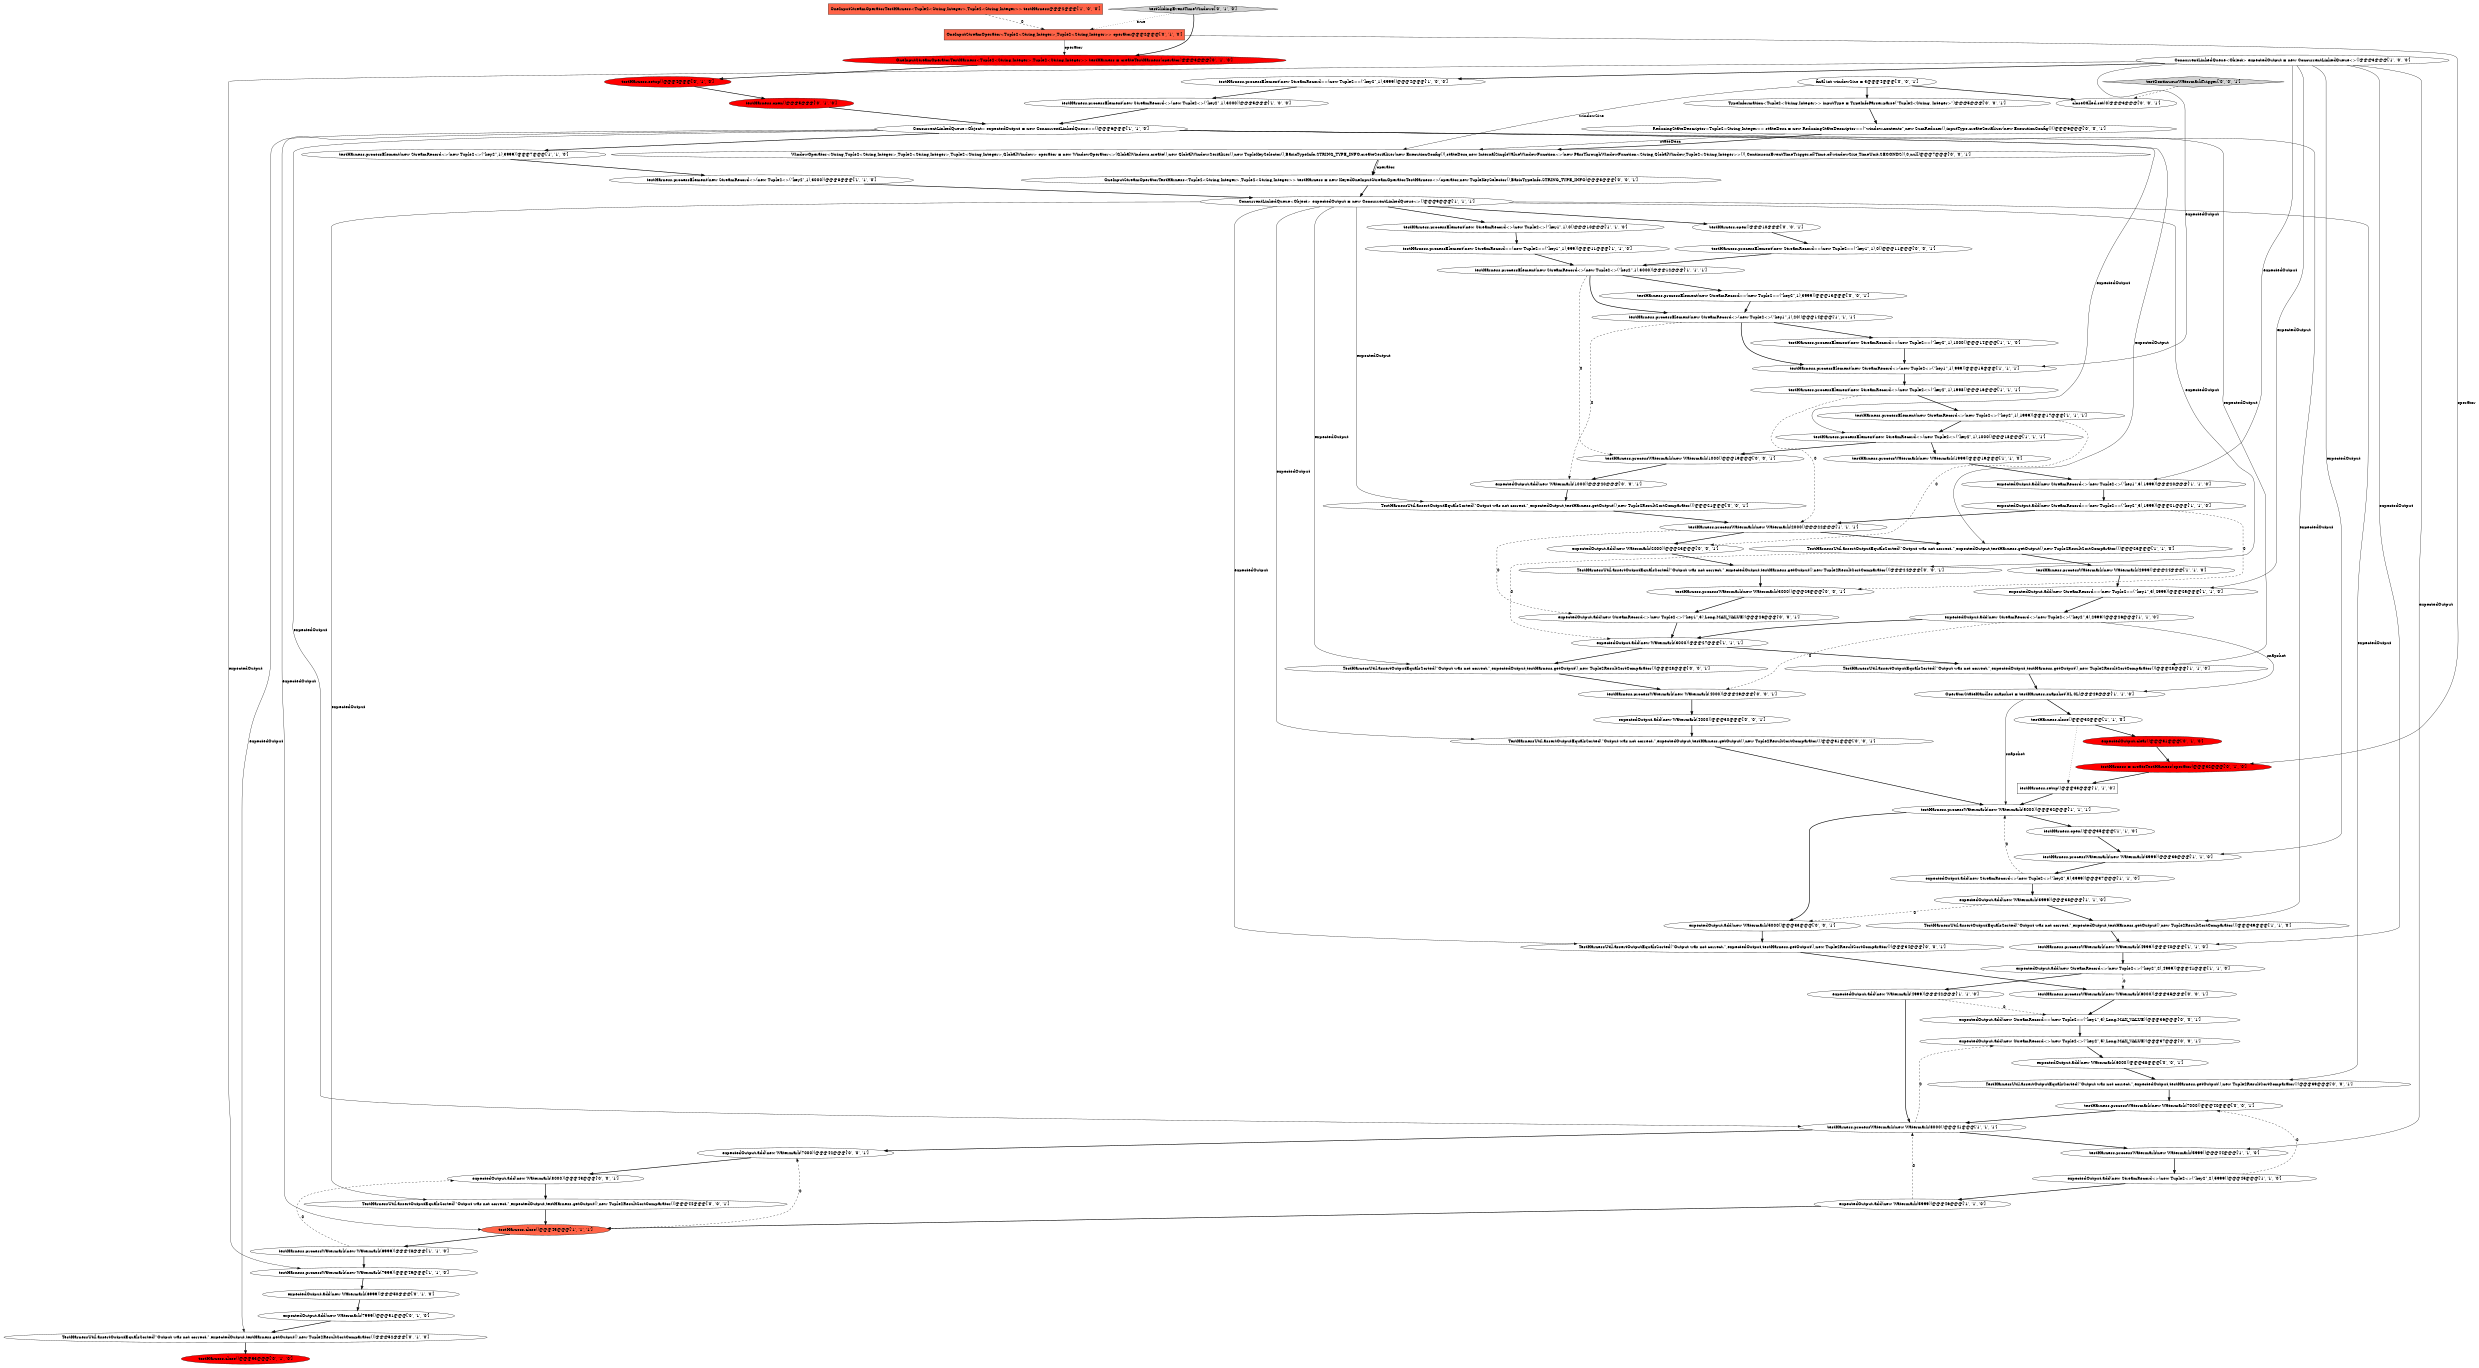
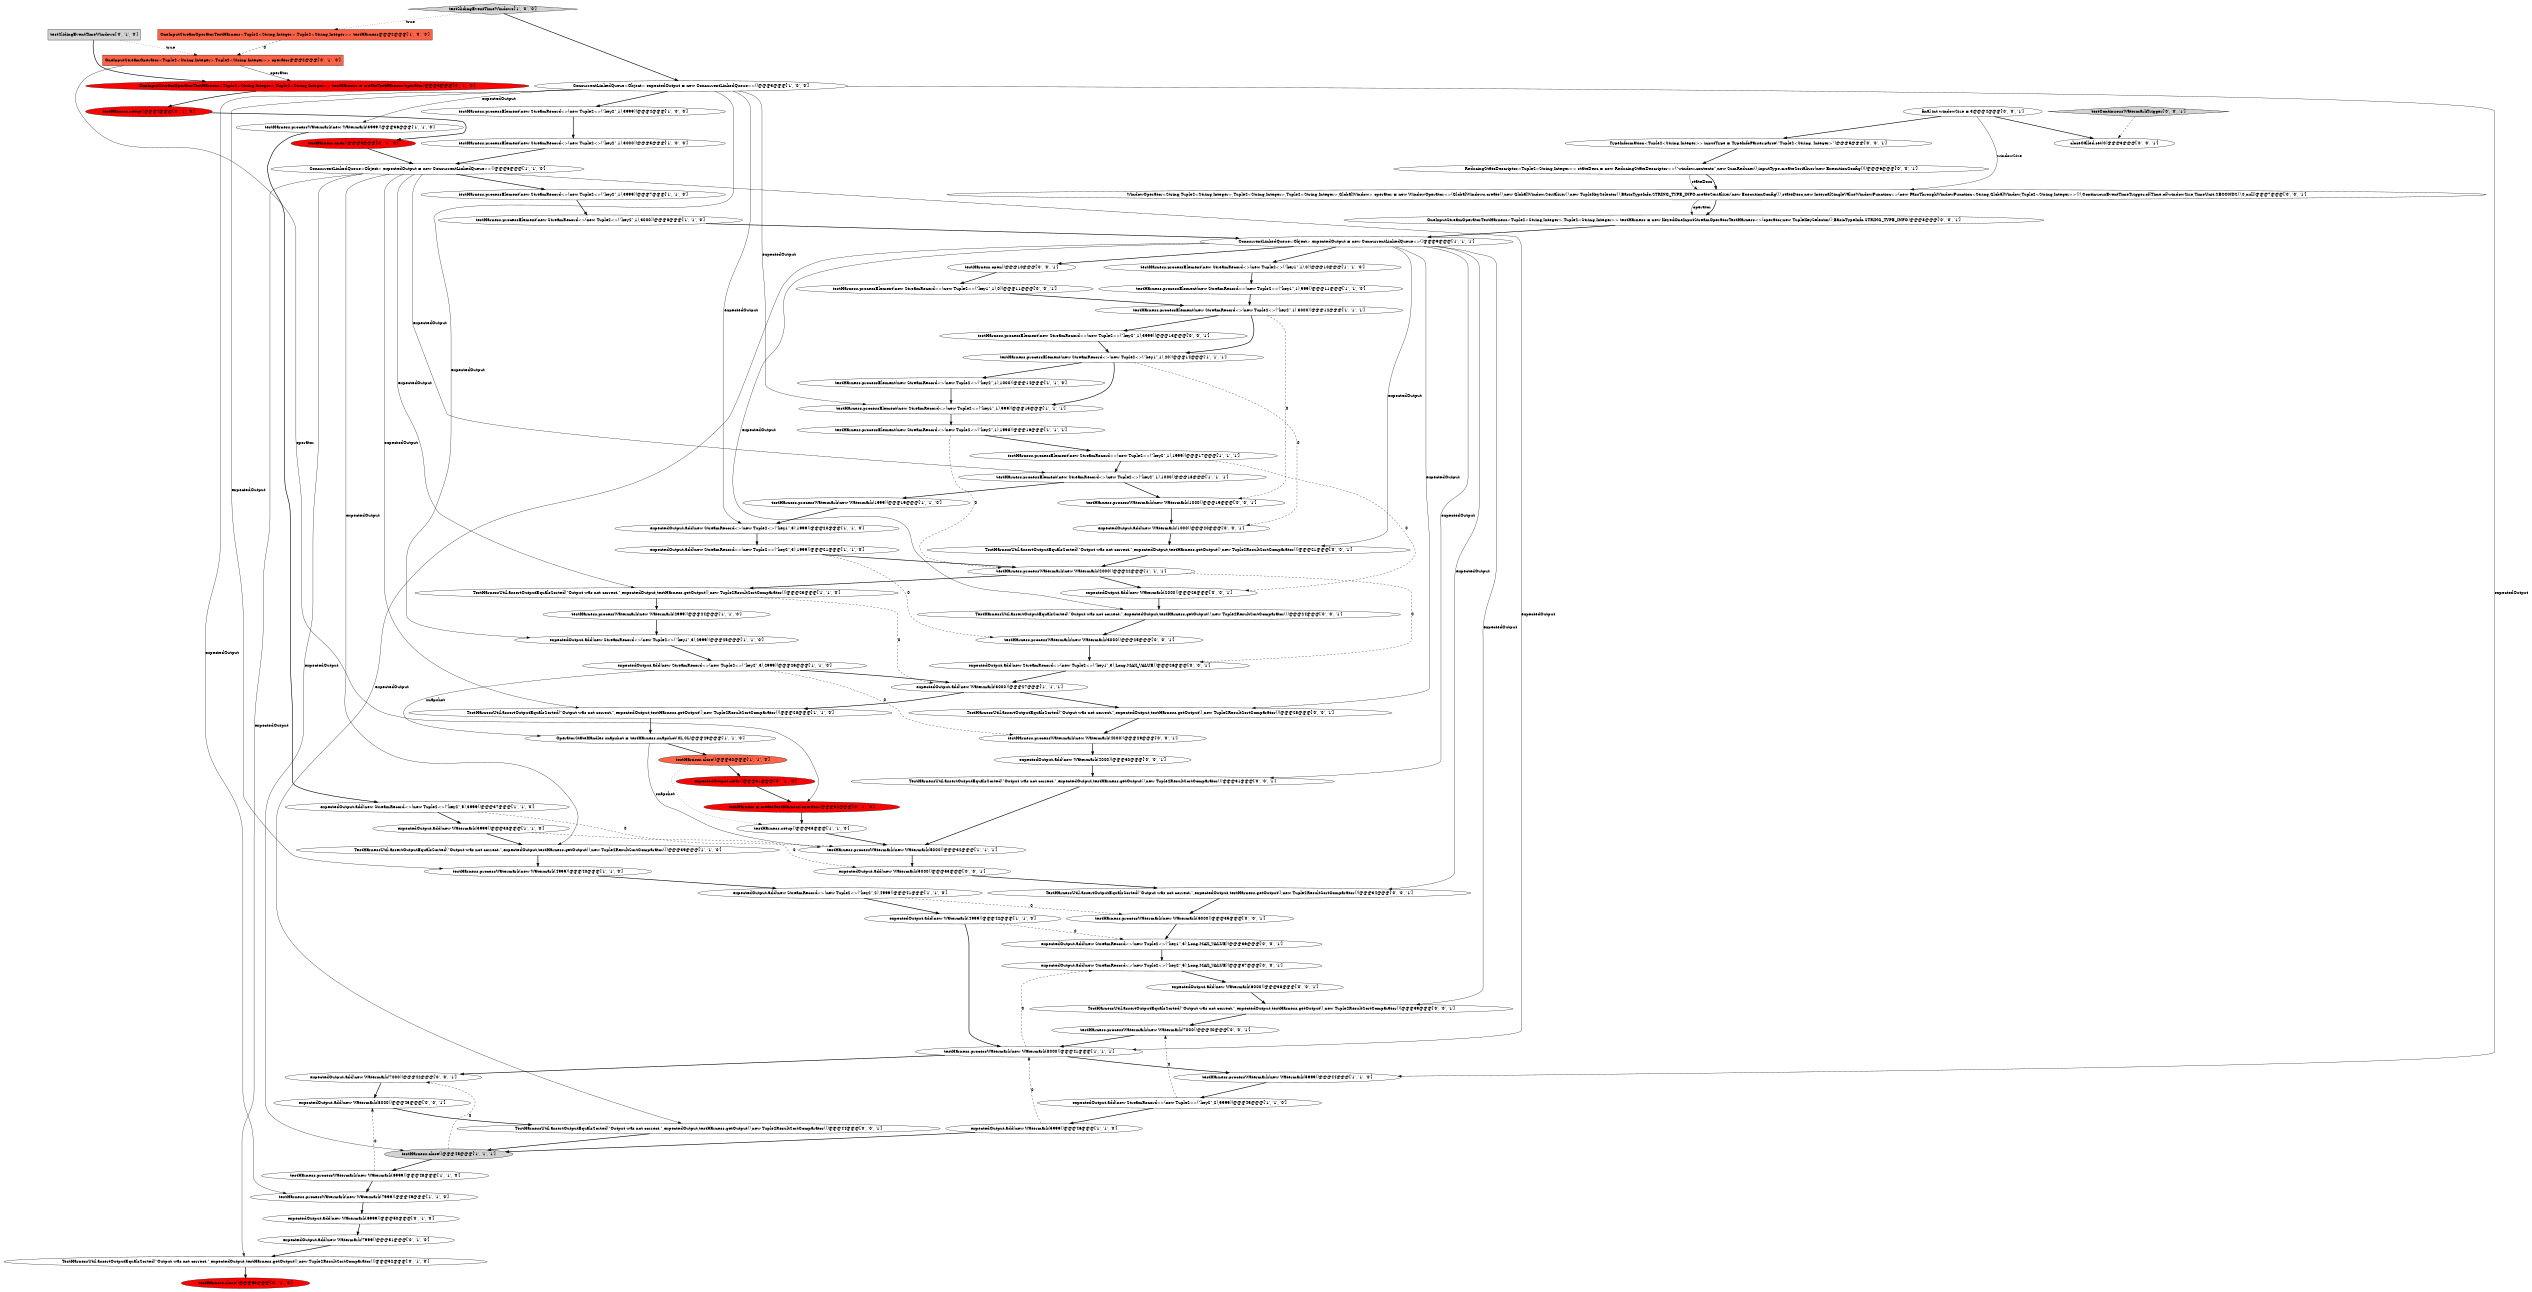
none -> (493, 9)
(1193, 9) -> (94, 35)
(2078, 720) -> (723, 760)
(2067, 789) -> (802, 829)
(2091, 832) -> none
(546, 1230) -> (449, 1154)
